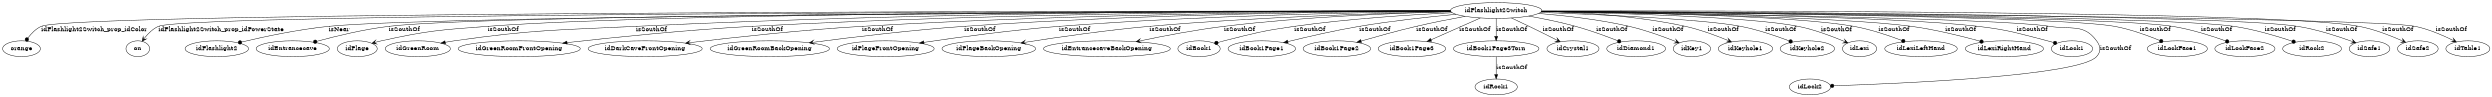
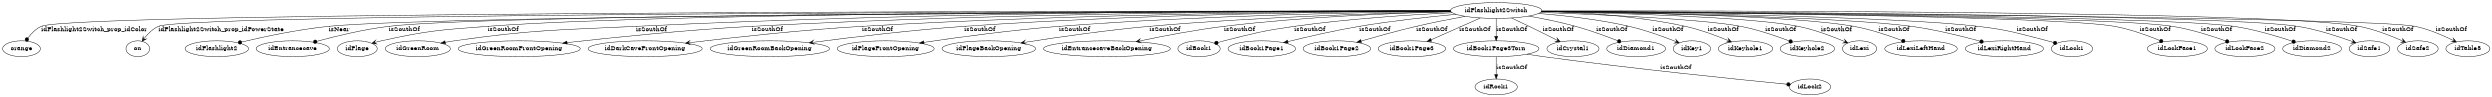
(1963, 21) -> (1657, 71)
(2312, 49) -> (2312, 49)
(2468, 49) -> (2468, 49)
